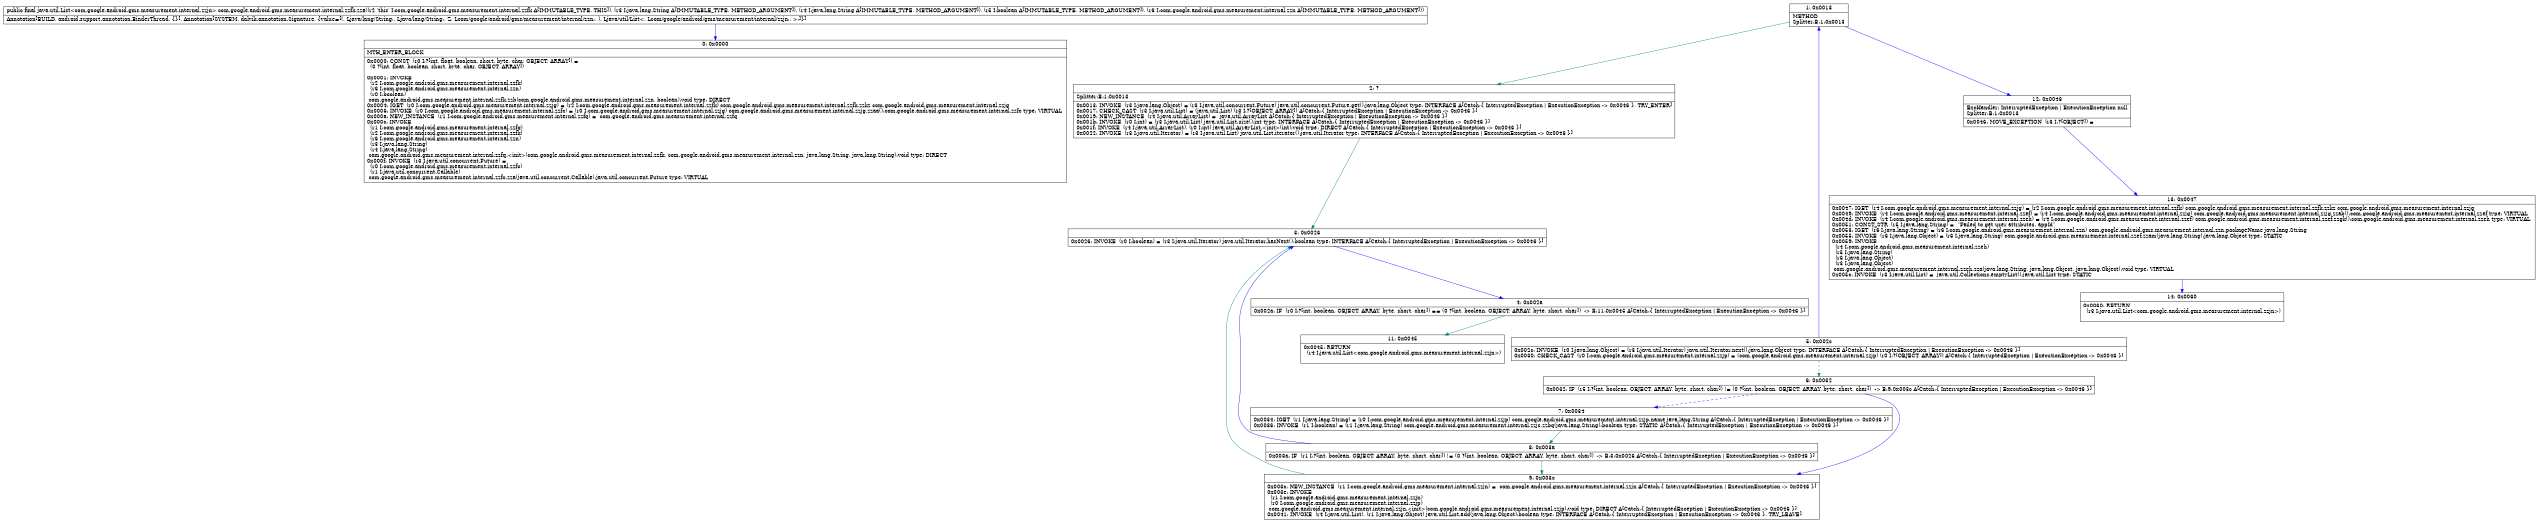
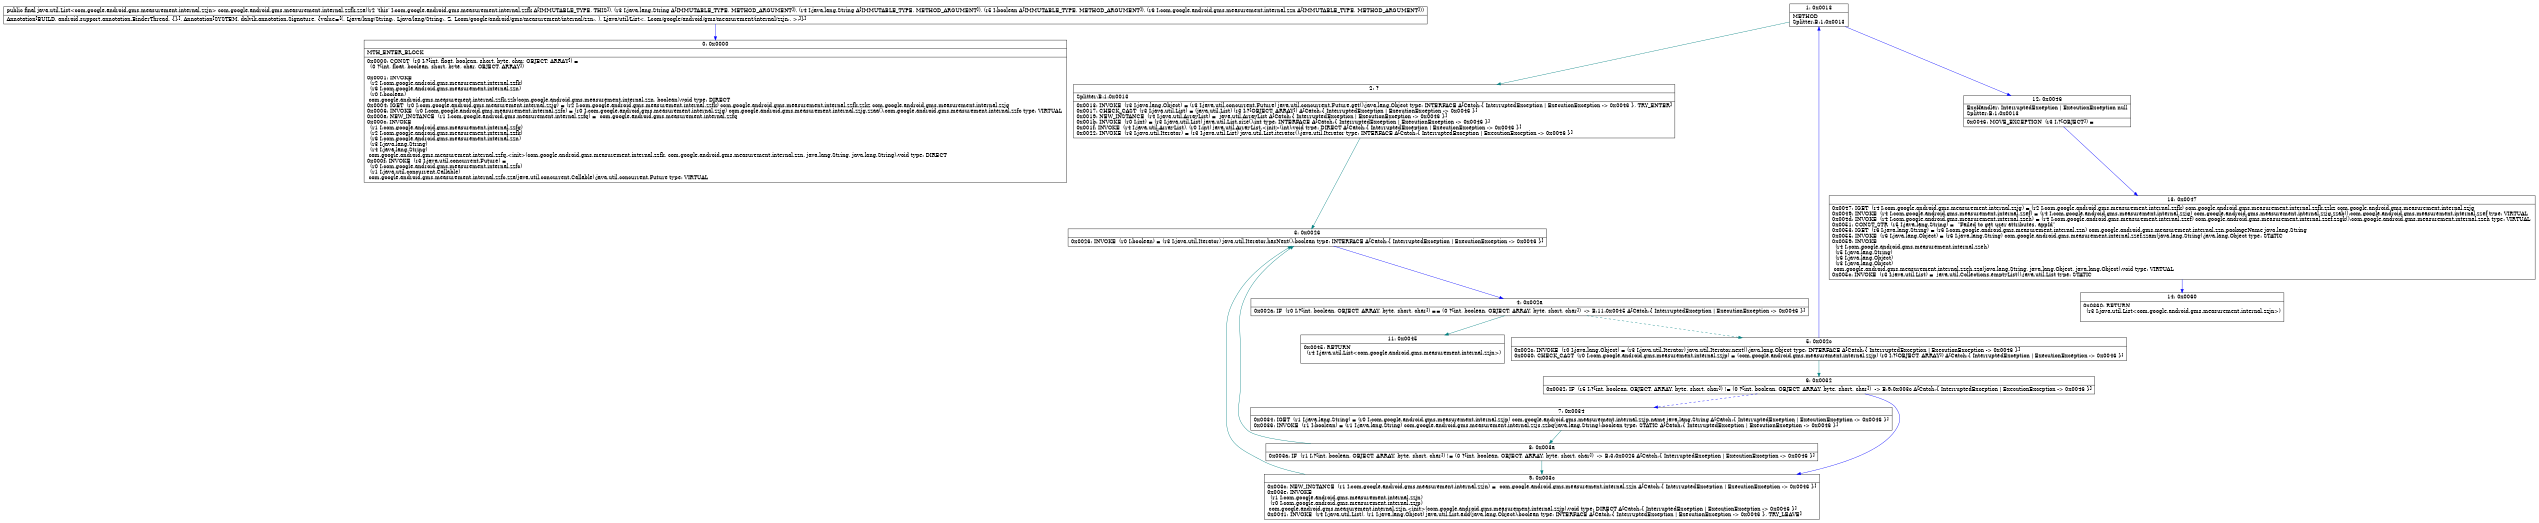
(2108, 306) -> (2108, 306)
none -> (1663, 327)
(1240, 364) -> (1240, 364)
(1819, 367) -> (1819, 367)
